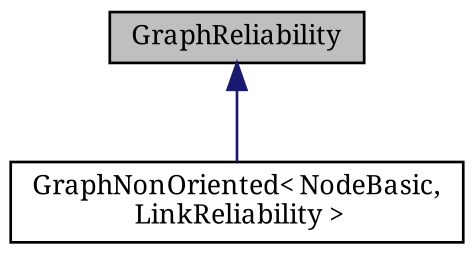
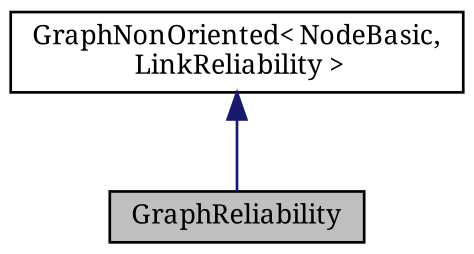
(237, 126) -> (237, 155)
